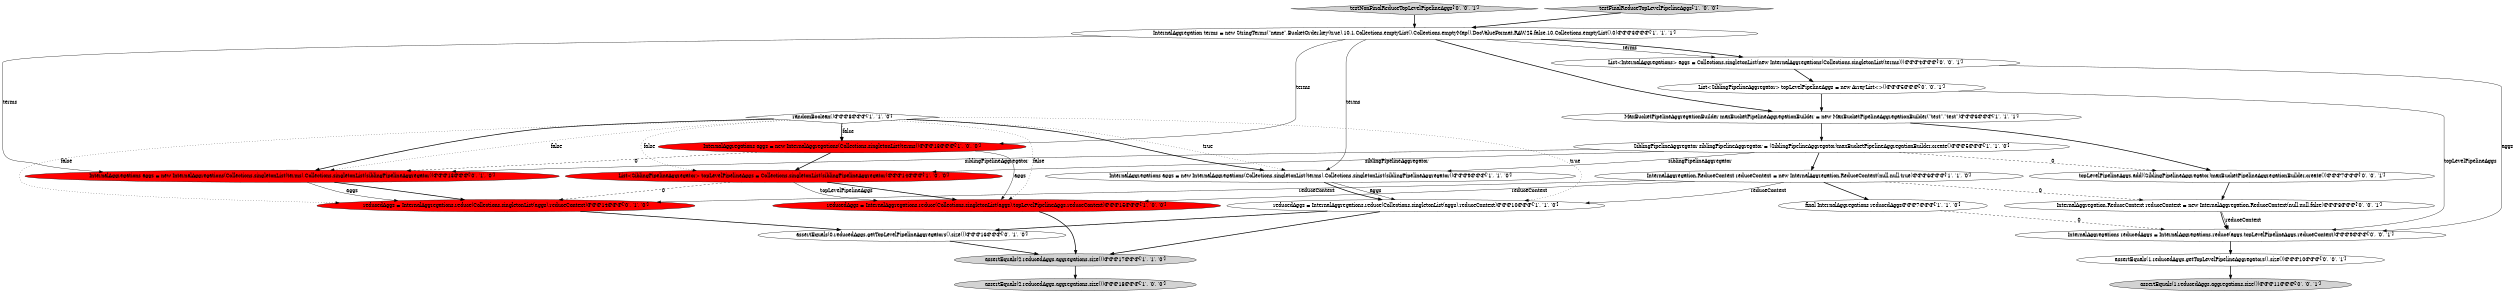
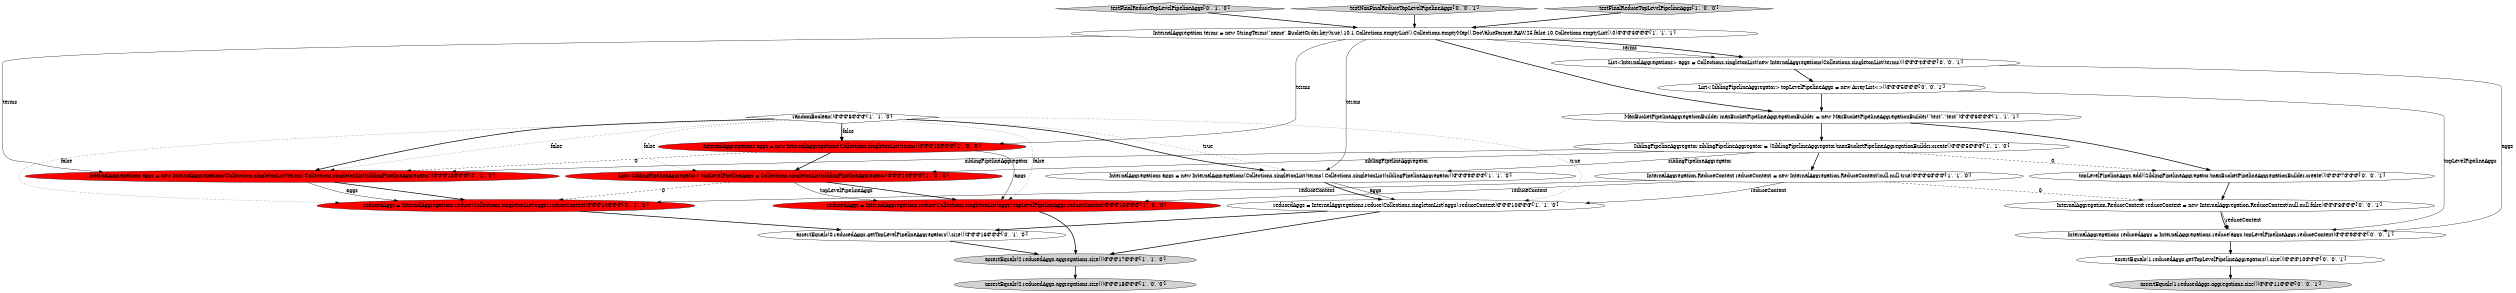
none -> (1170, 9)
(1883, 206) -> none
